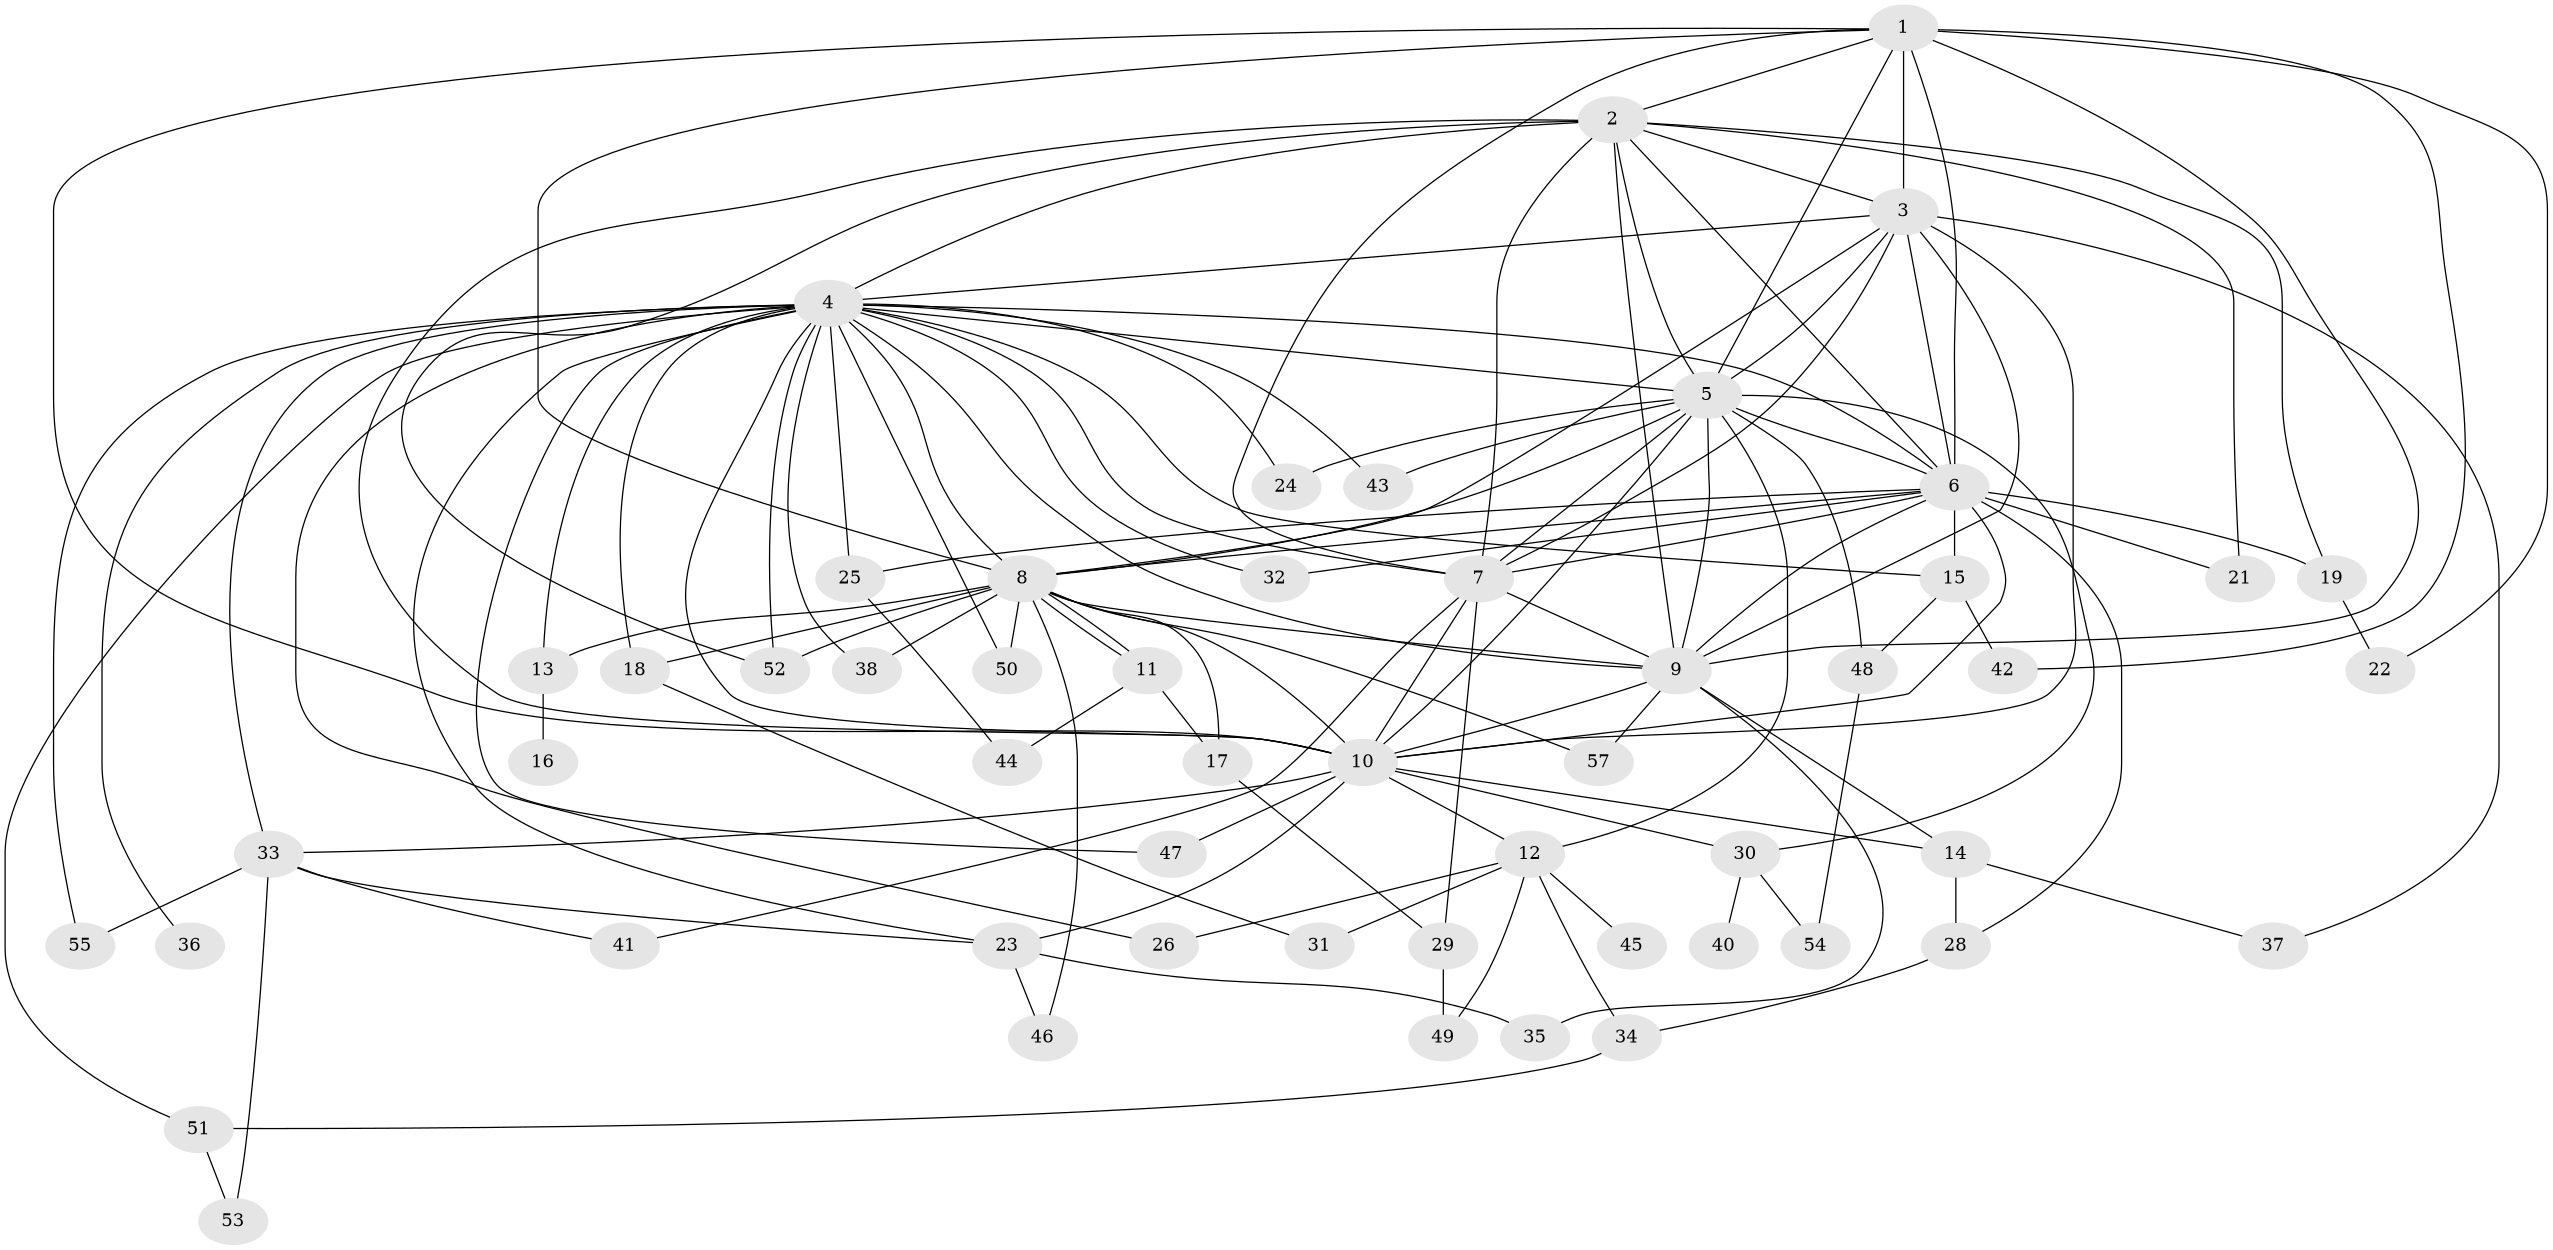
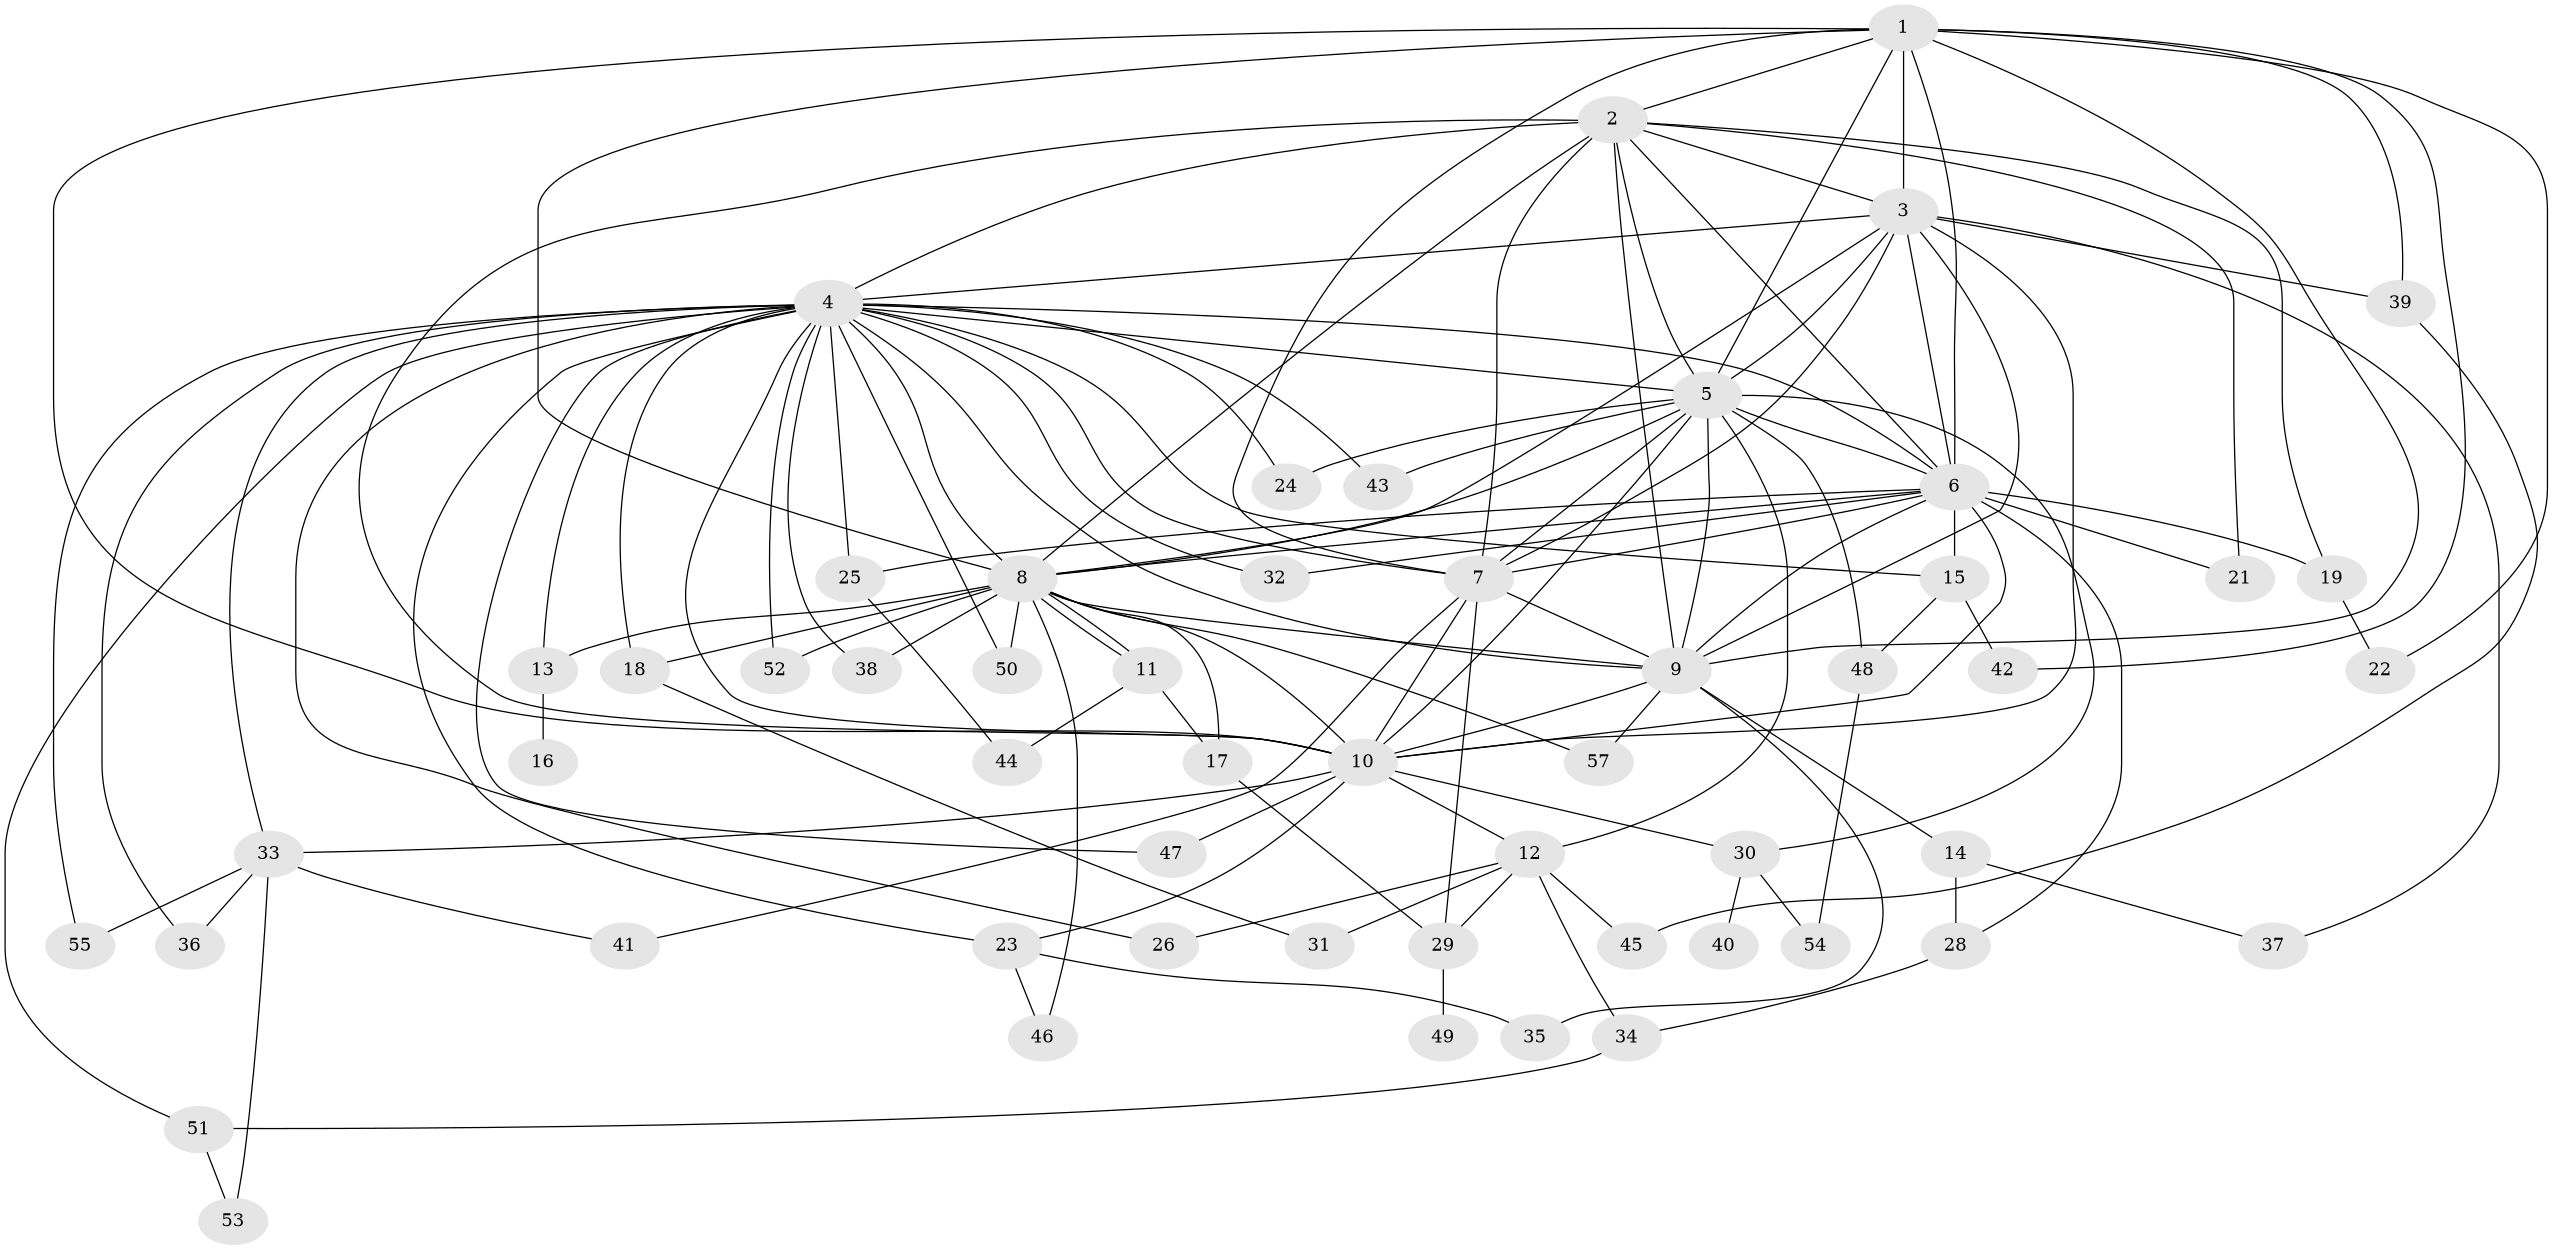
(755, 276) -> (1311, 342)
none -> (2401, 303)
(1646, 806) -> none
(634, 916) -> (229, 900)
(1498, 950) -> (1487, 900)
